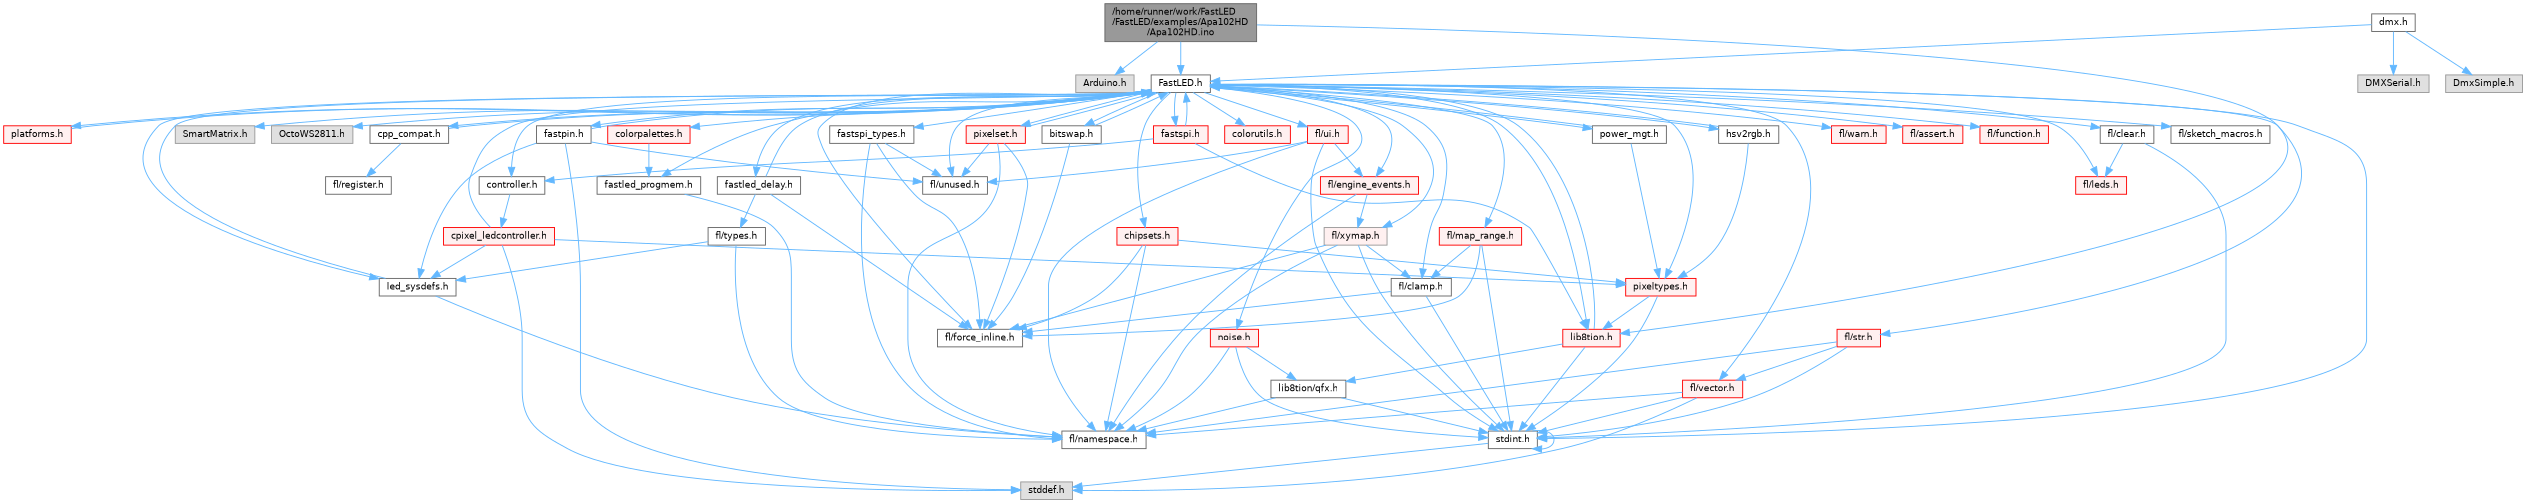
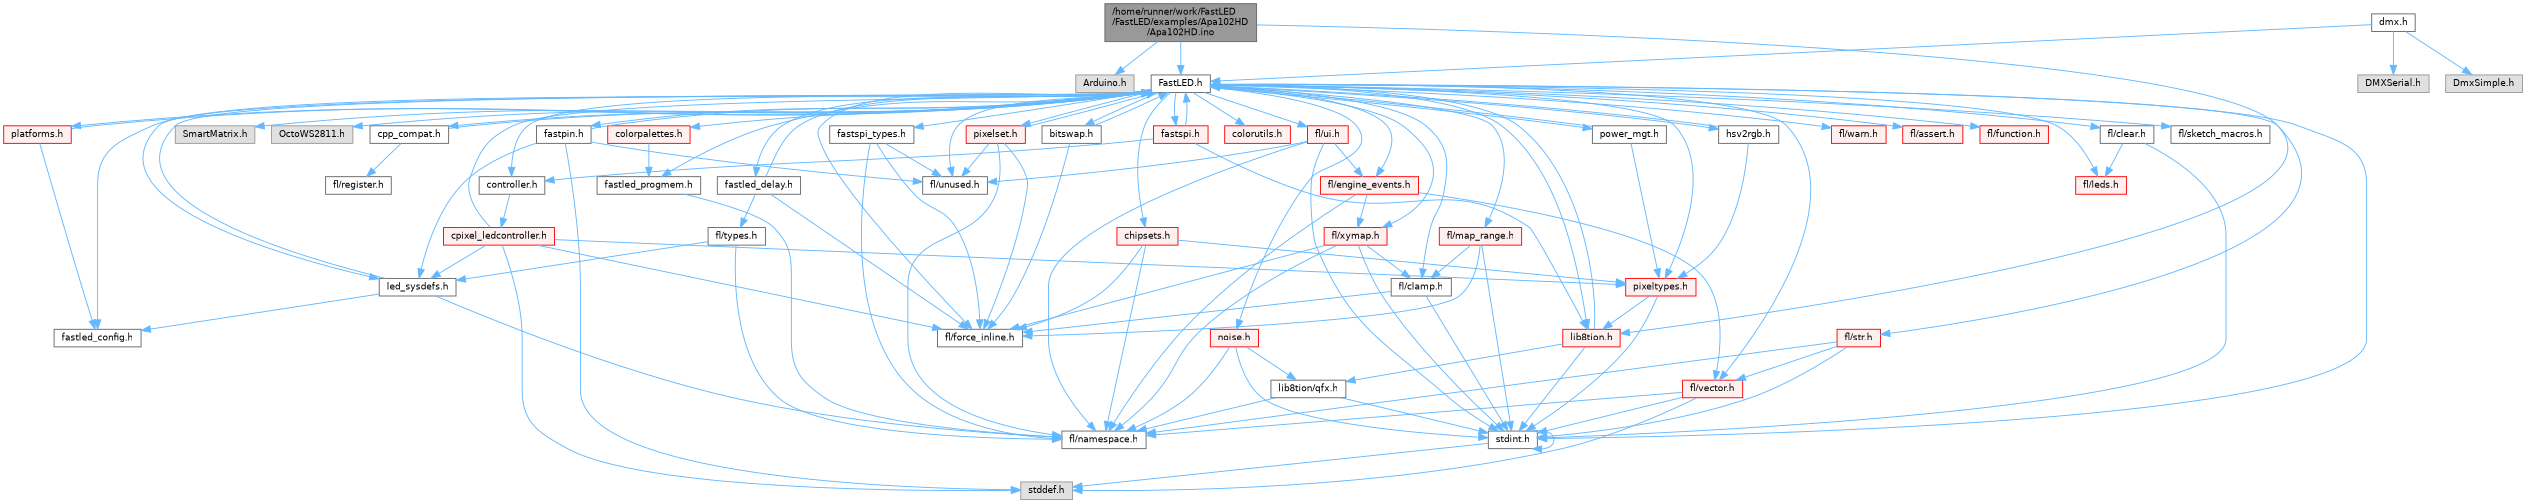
none -> (1613, 232)
(1356, 236) -> (1356, 236)
none -> (725, 284)
none -> (98, 338)
